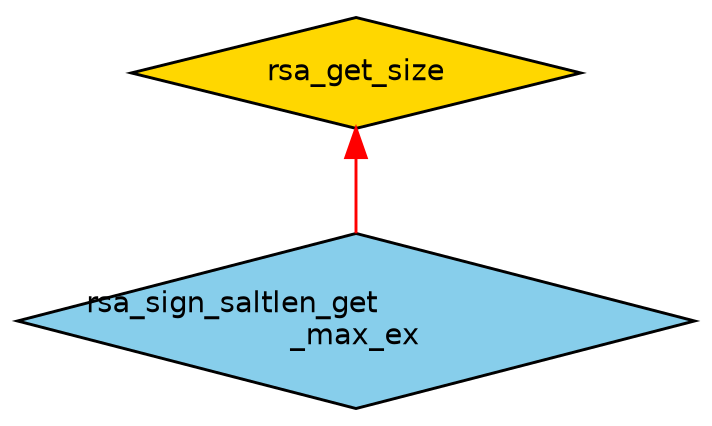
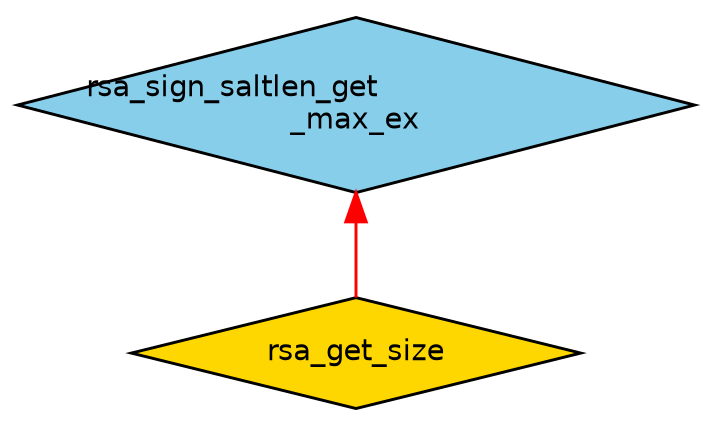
(356, 195) -> (356, 260)
